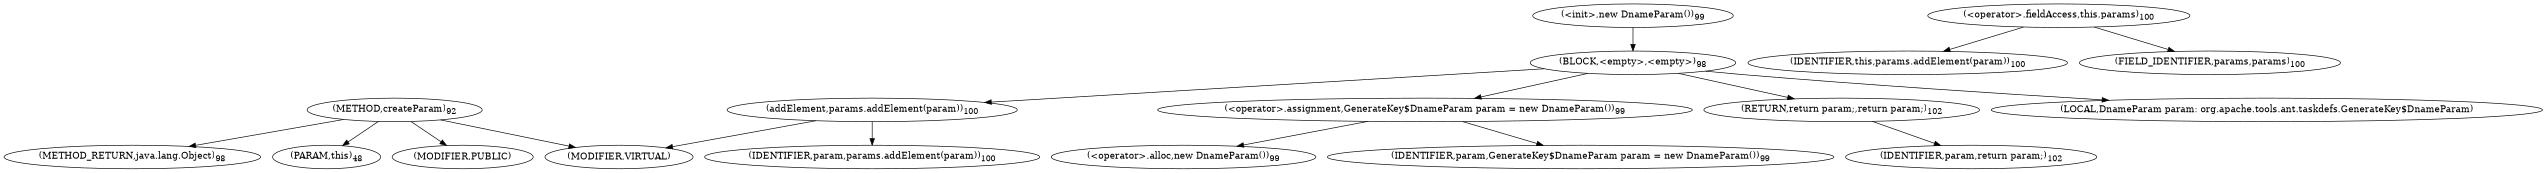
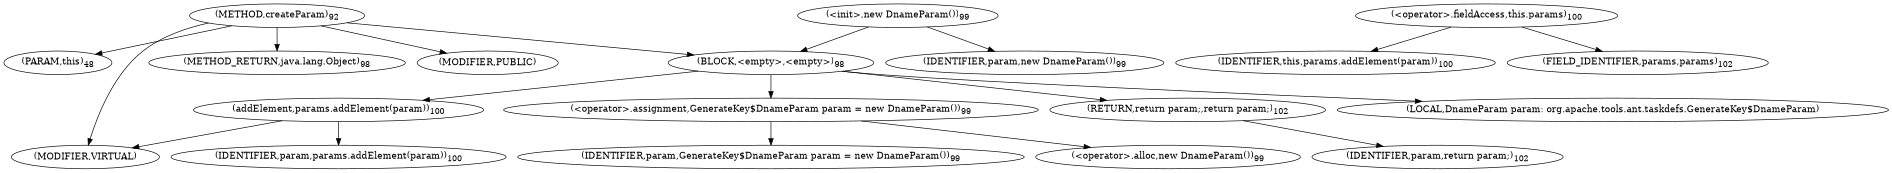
none -> (517, 39)
(2298, 62) -> (1725, 62)
none -> (1025, 63)
